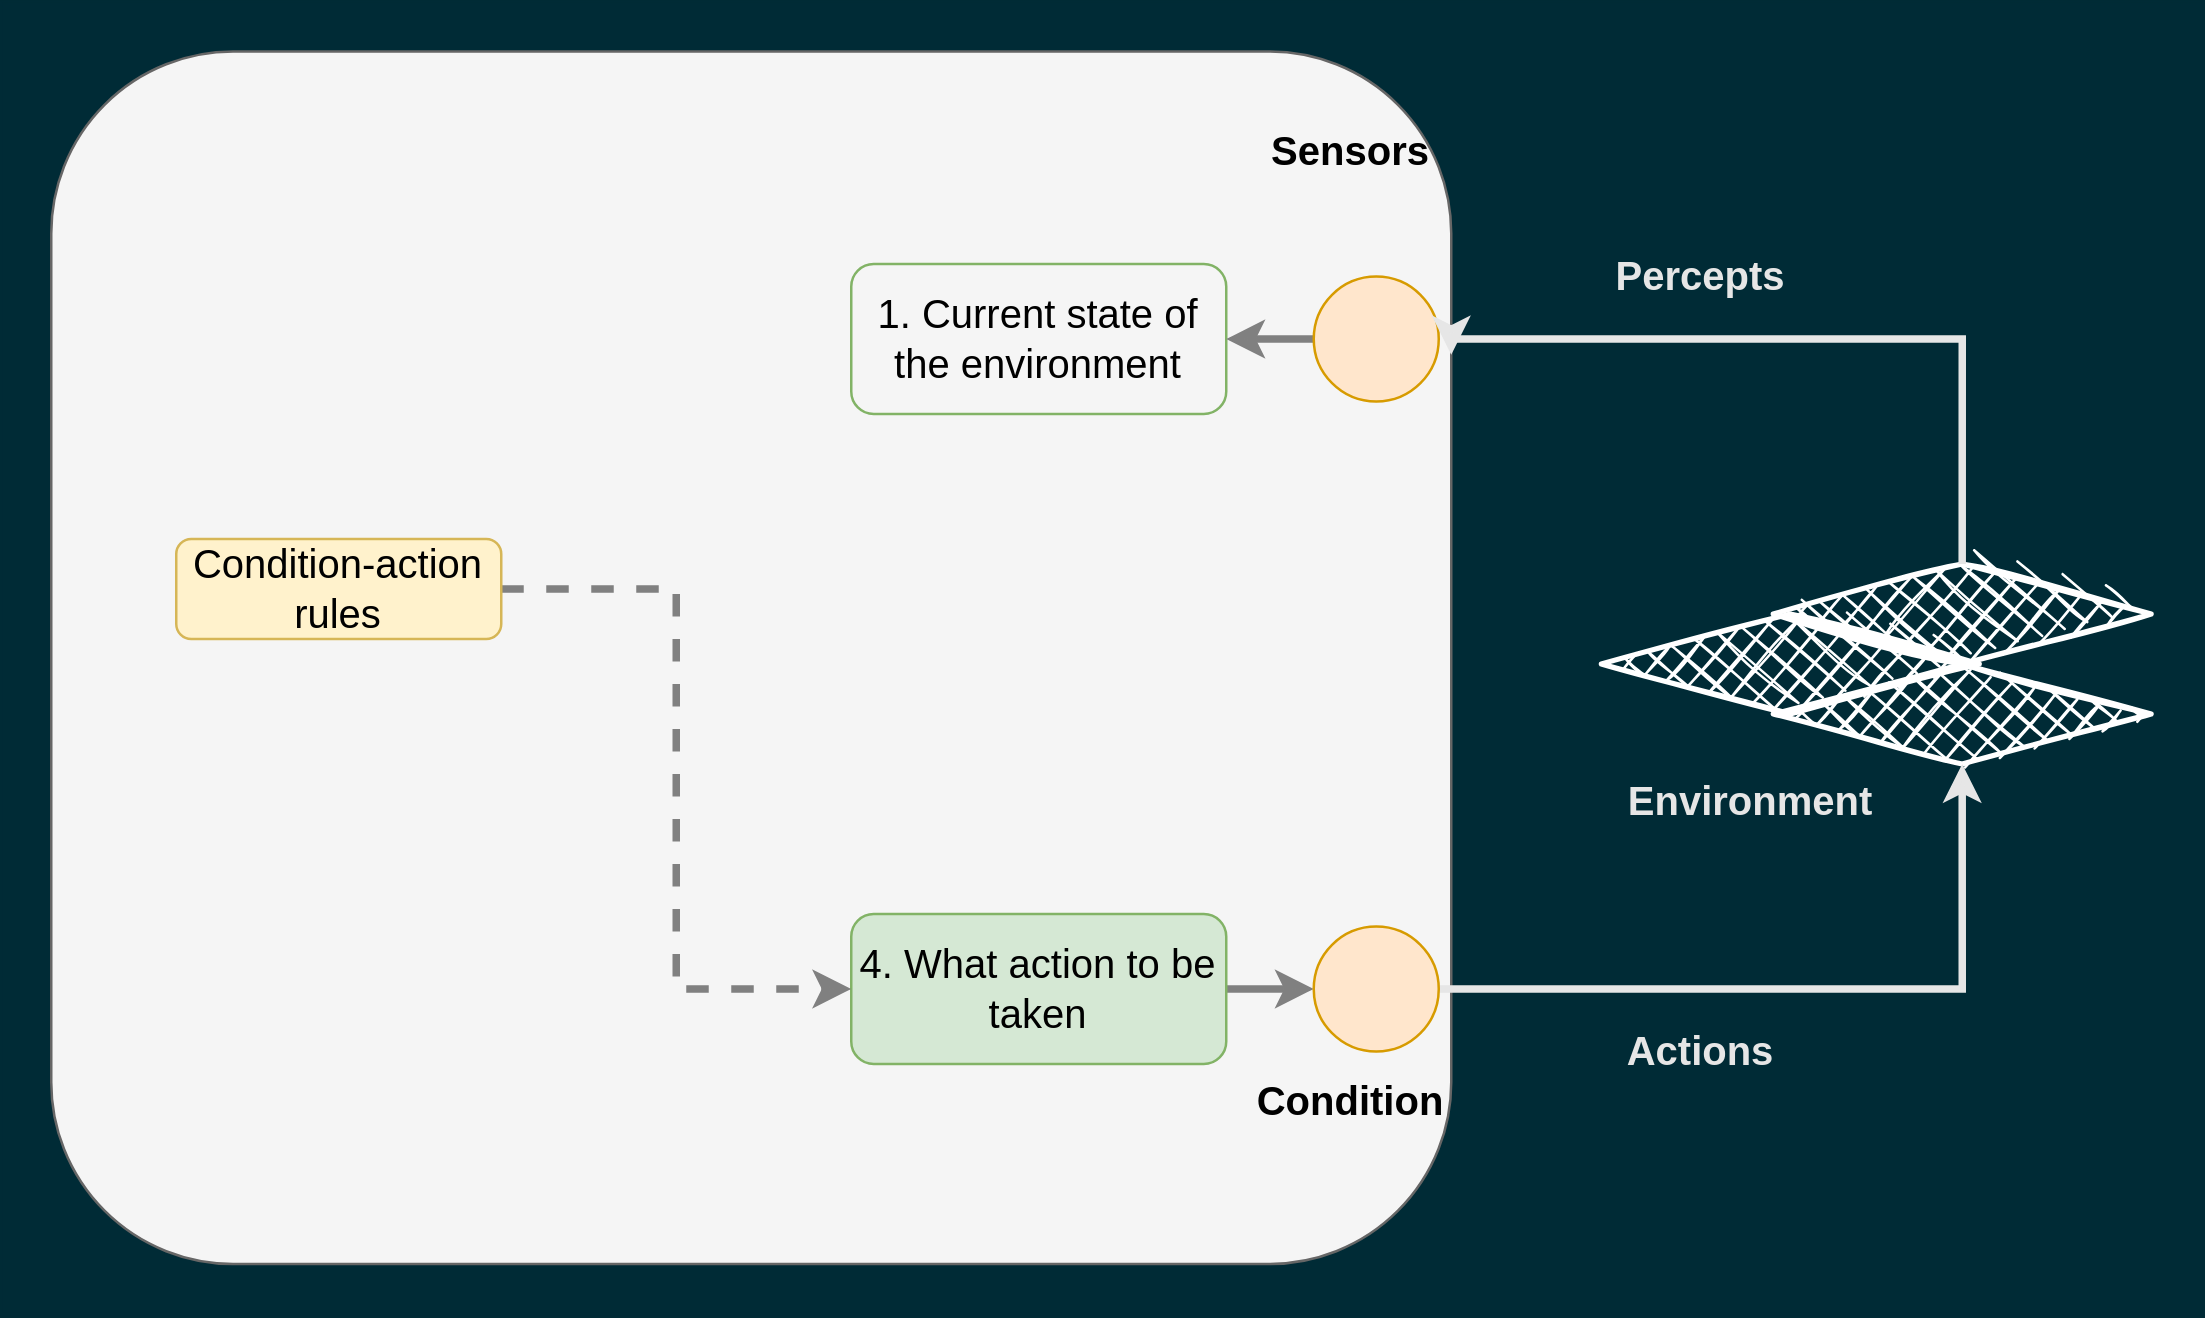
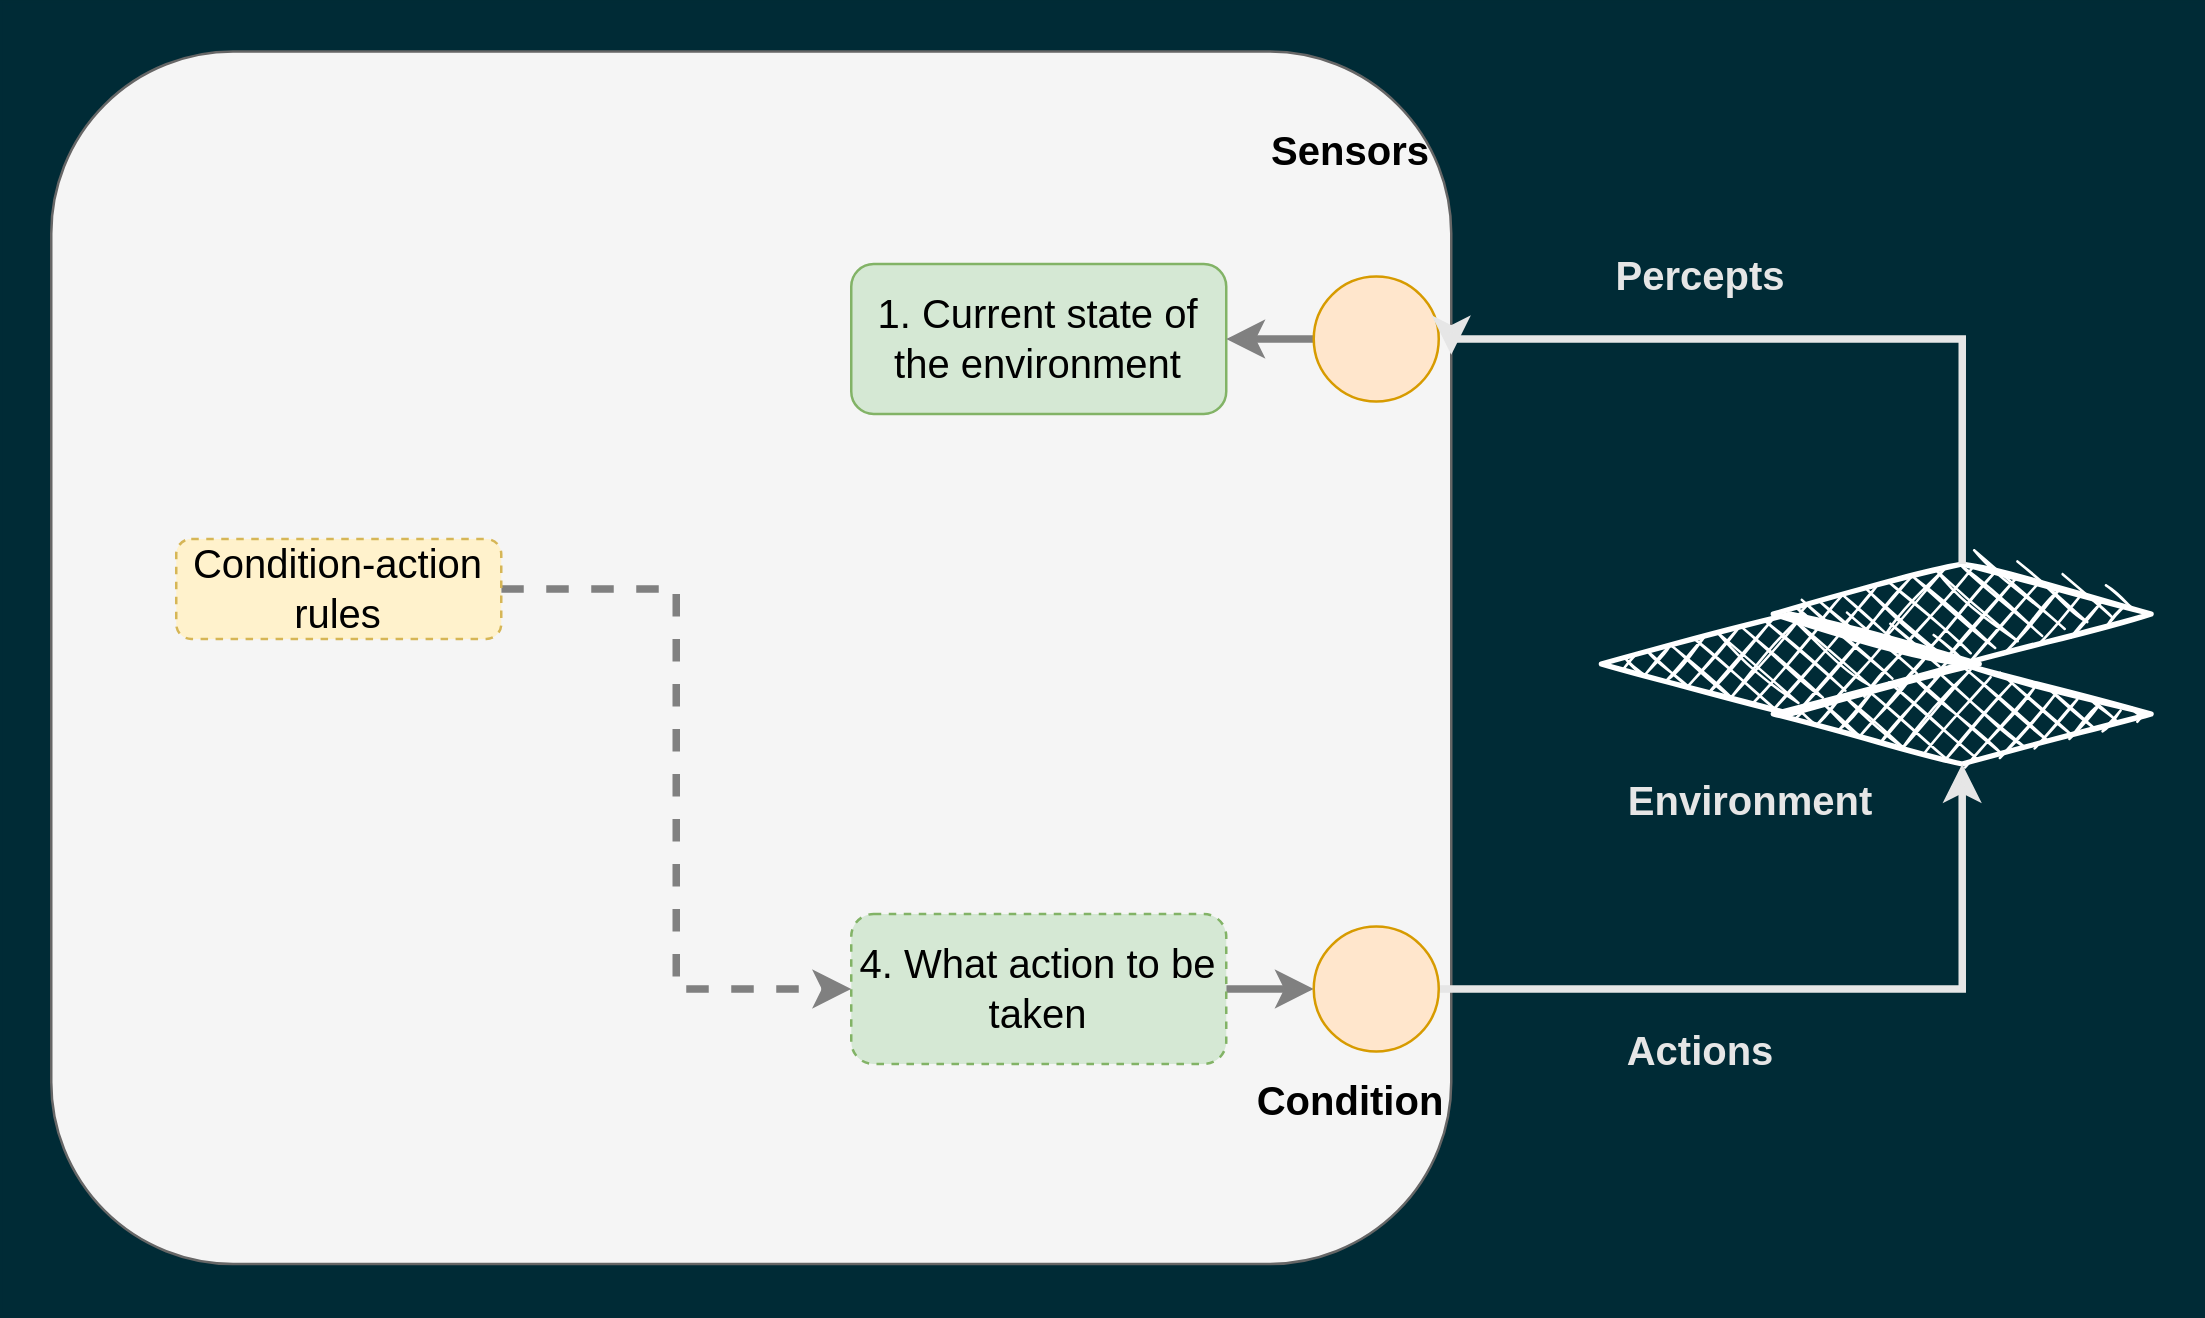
(1039, 339) -> (1039, 339)
(339, 589) -> (339, 589)
(1039, 989) -> (1039, 989)
